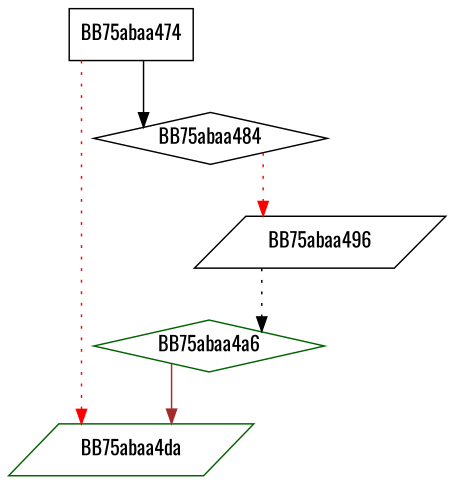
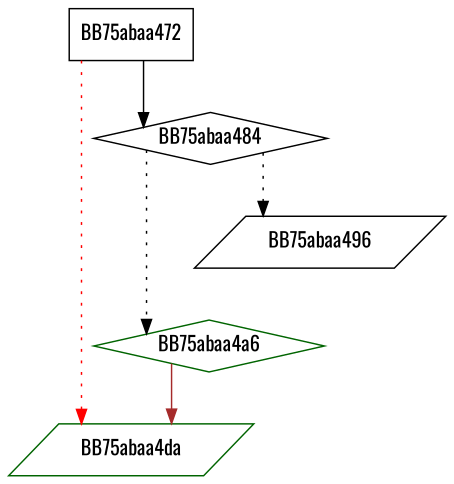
(131, 35) -> (131, 35)
(263, 177) -> (263, 177)
(262, 293) -> (147, 235)
